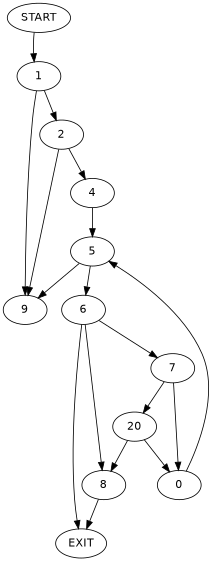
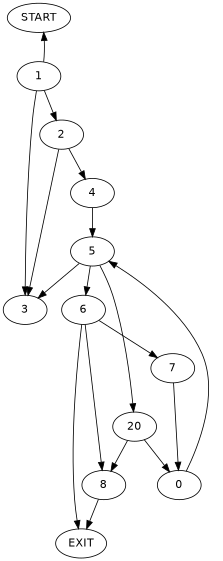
(34, 43) -> (44, 51)
(25, 310) -> (25, 310)
(156, 394) -> (121, 326)
